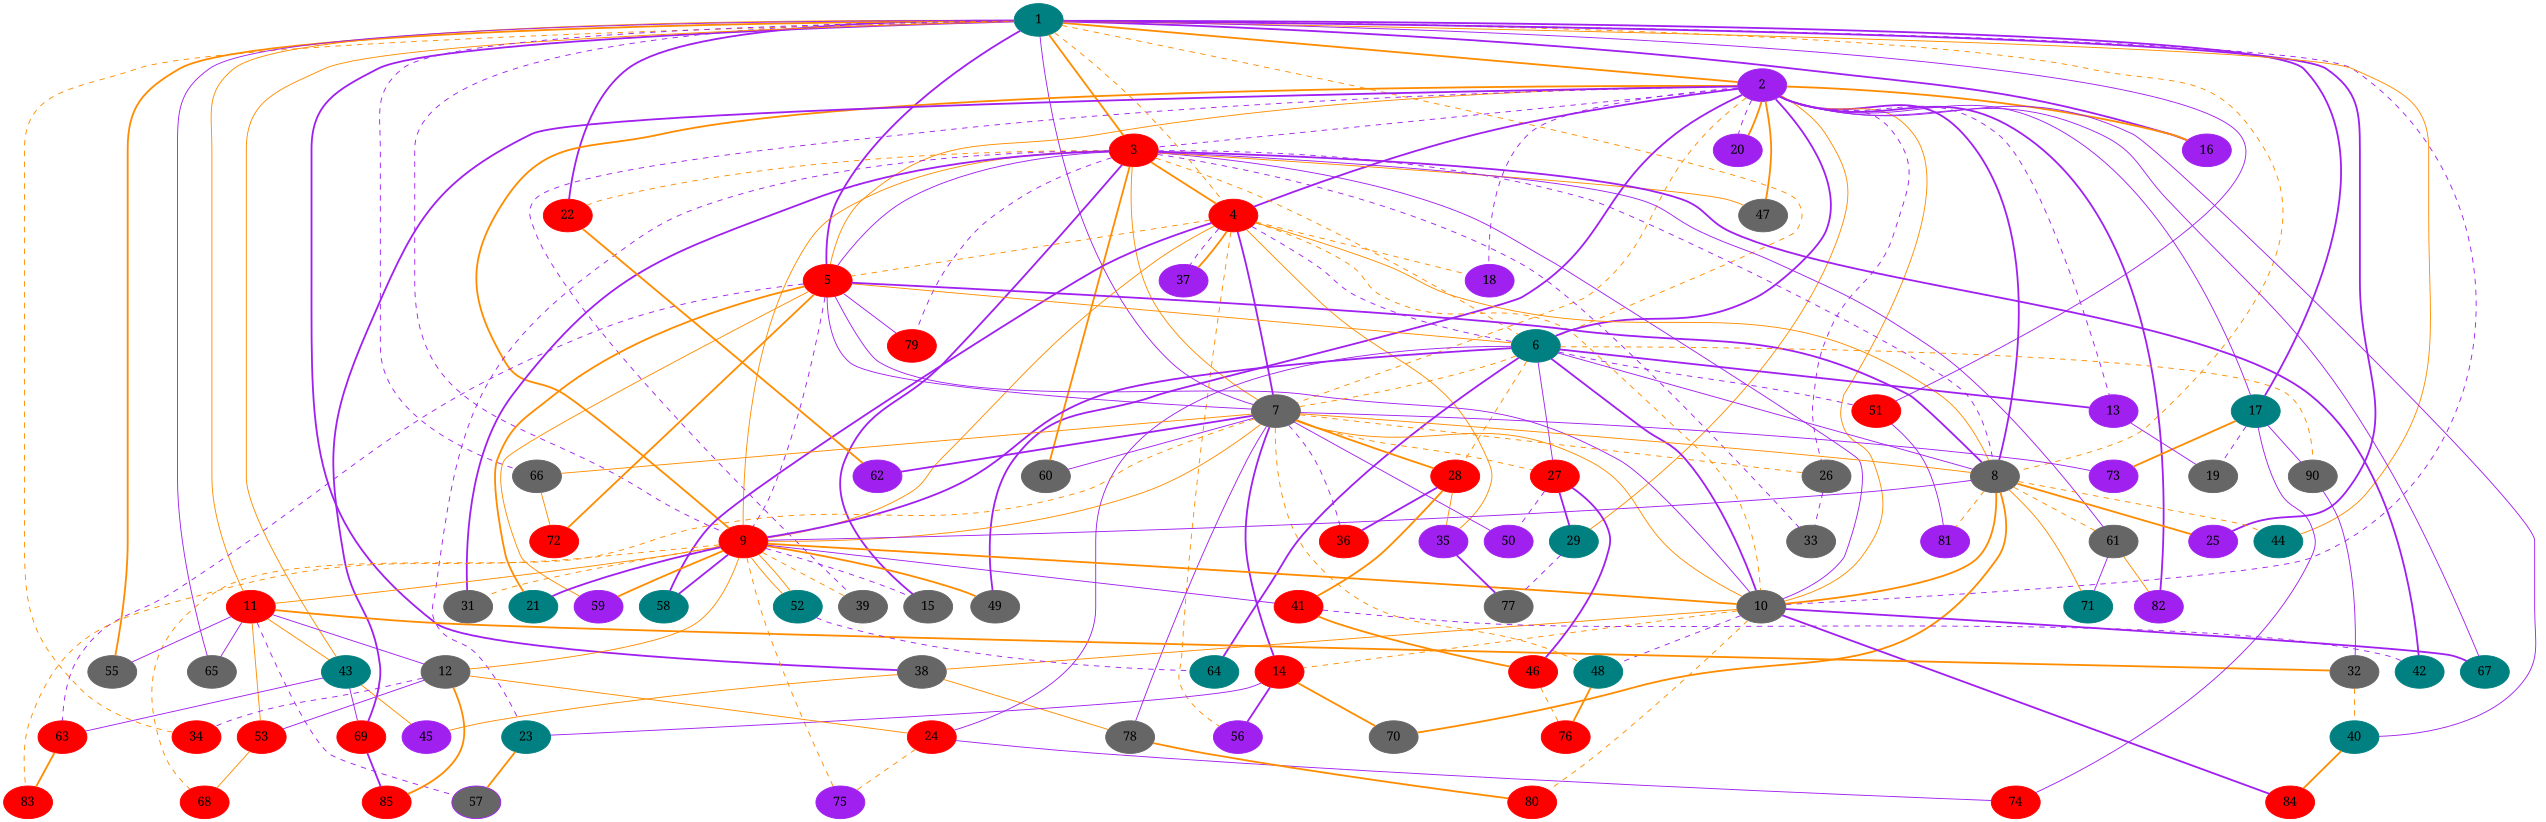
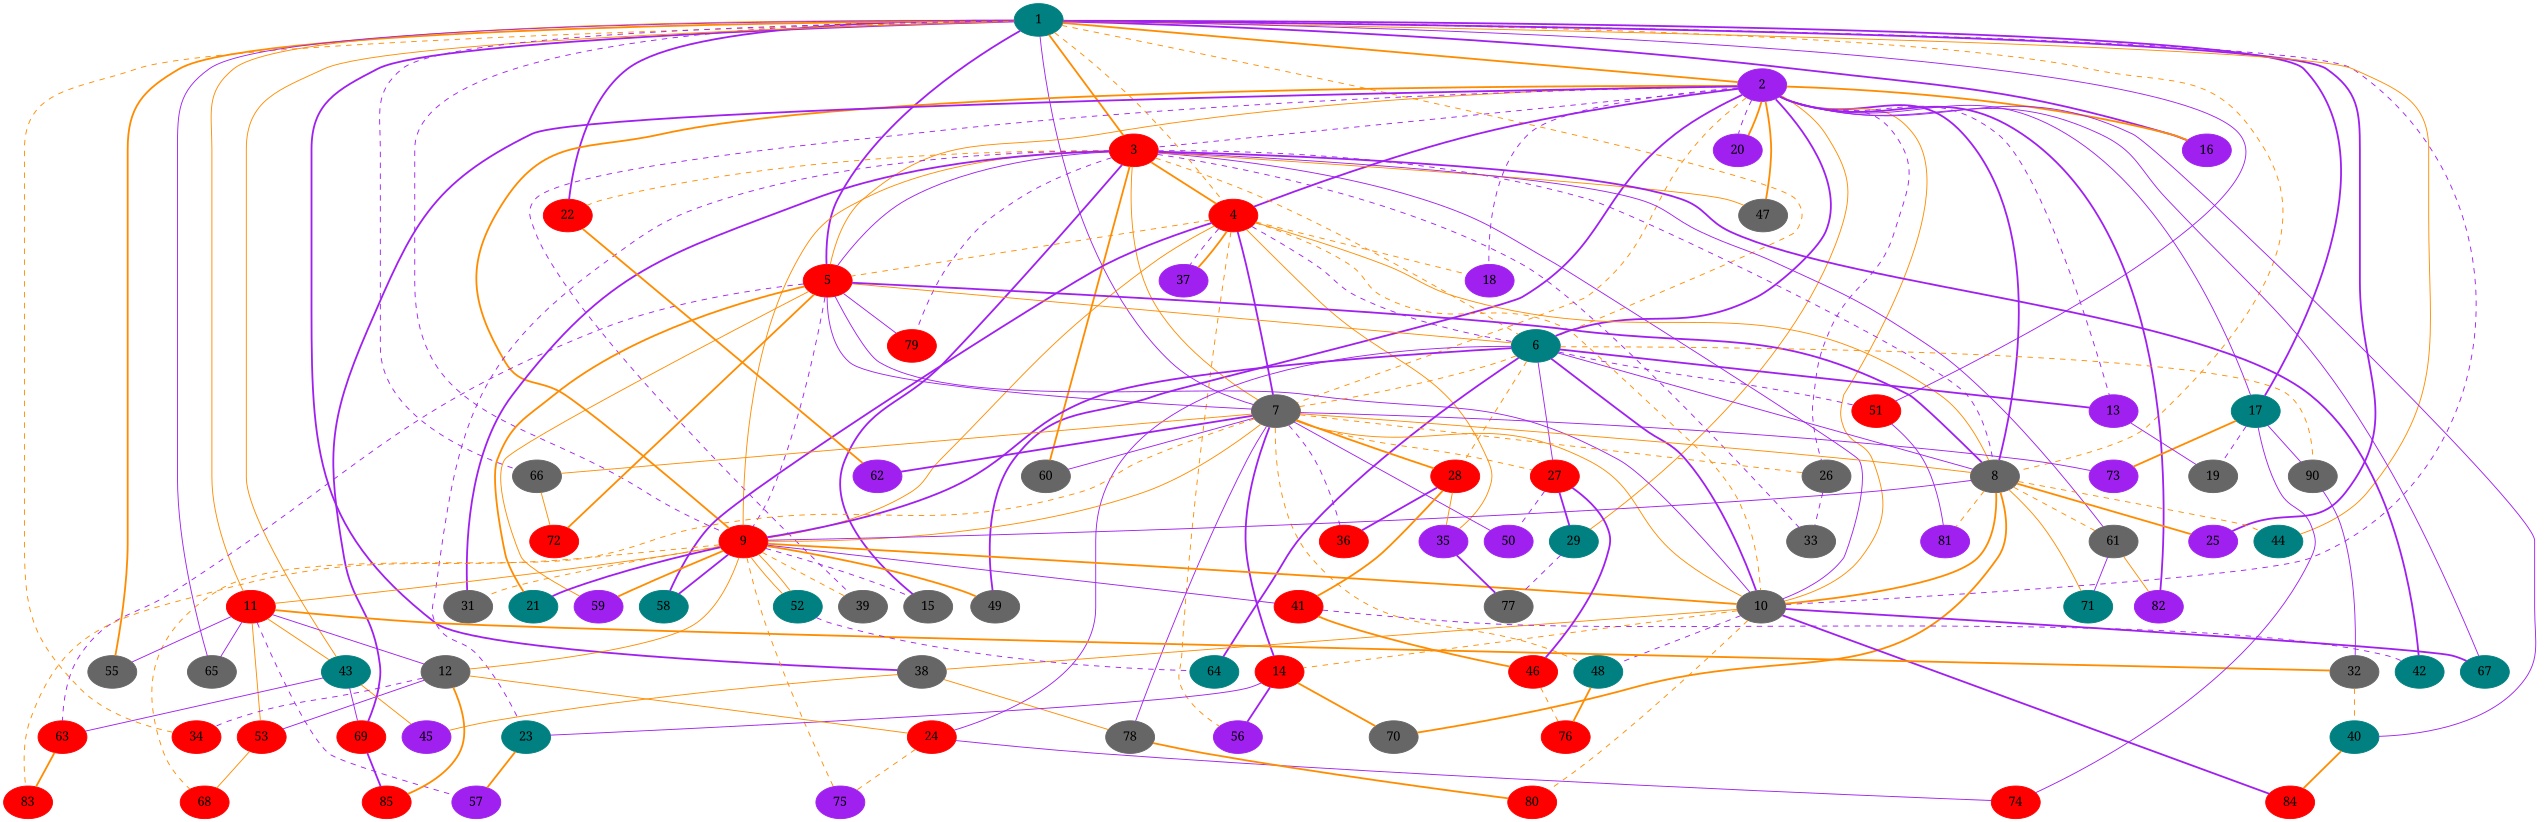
(476, 802) -> (476, 802)
